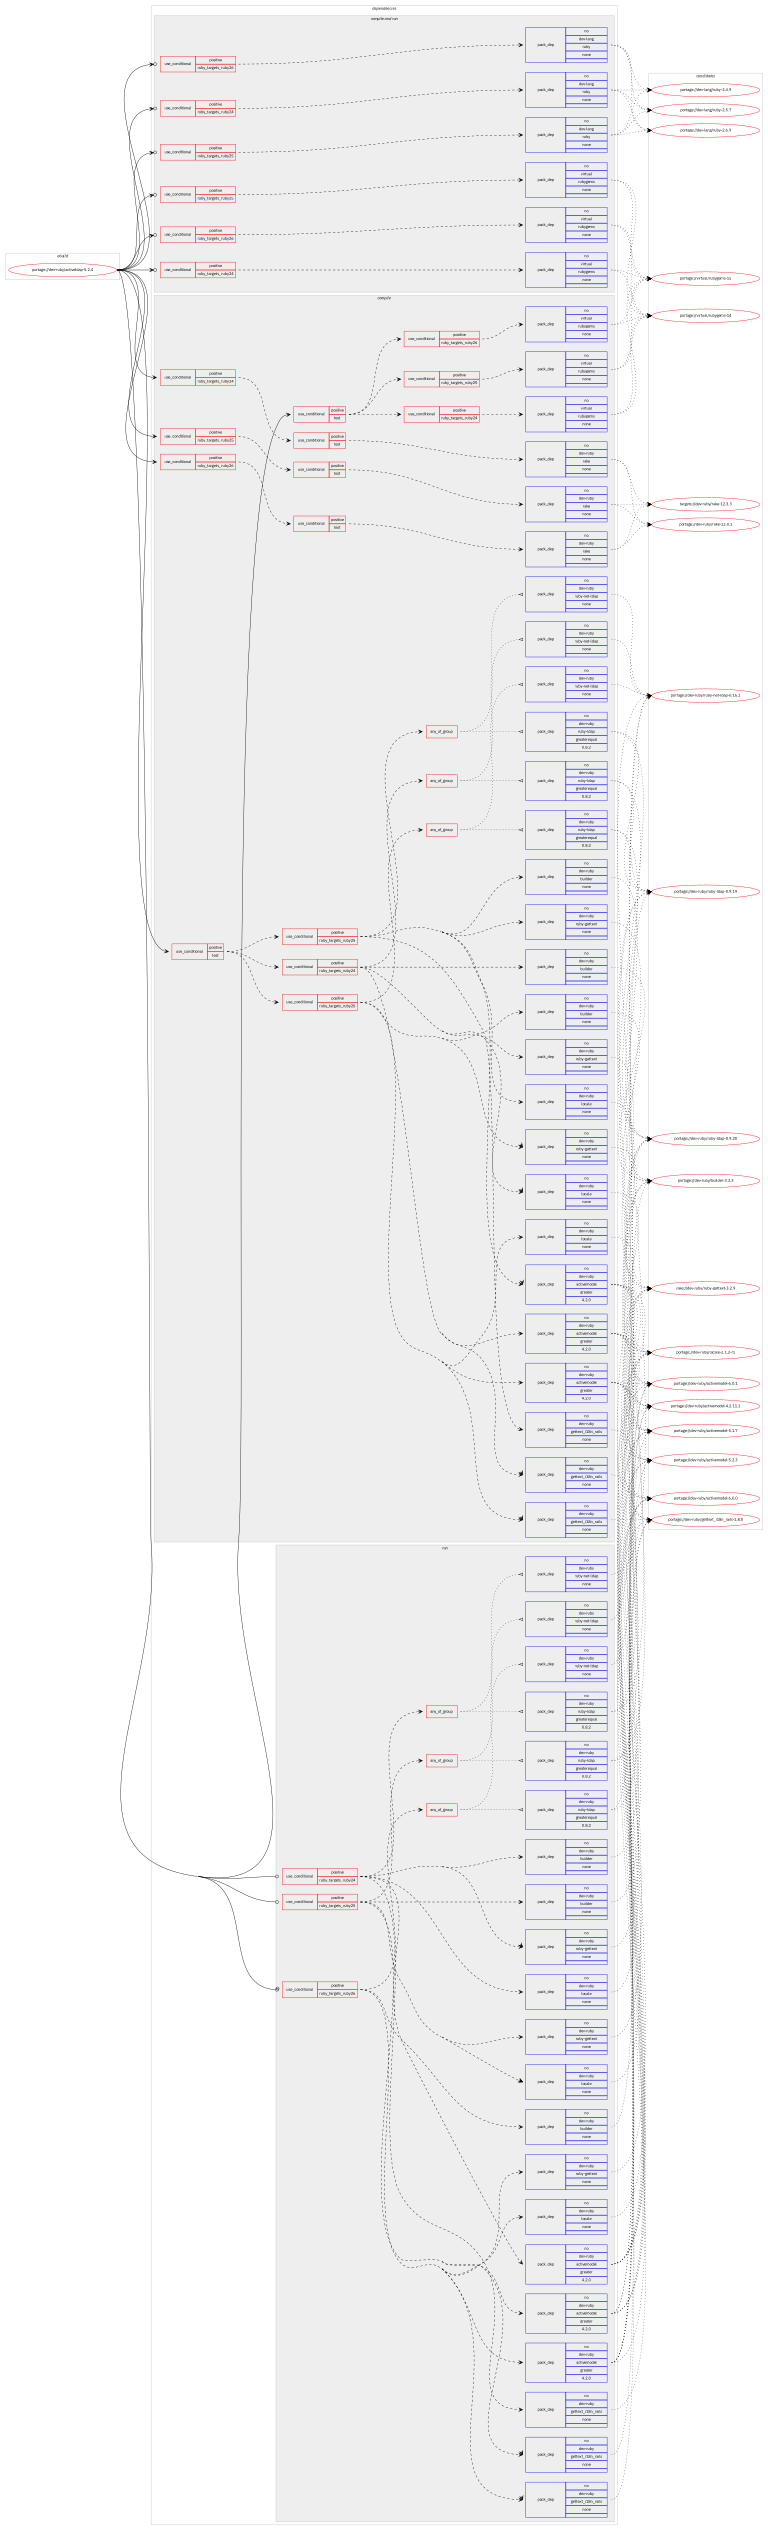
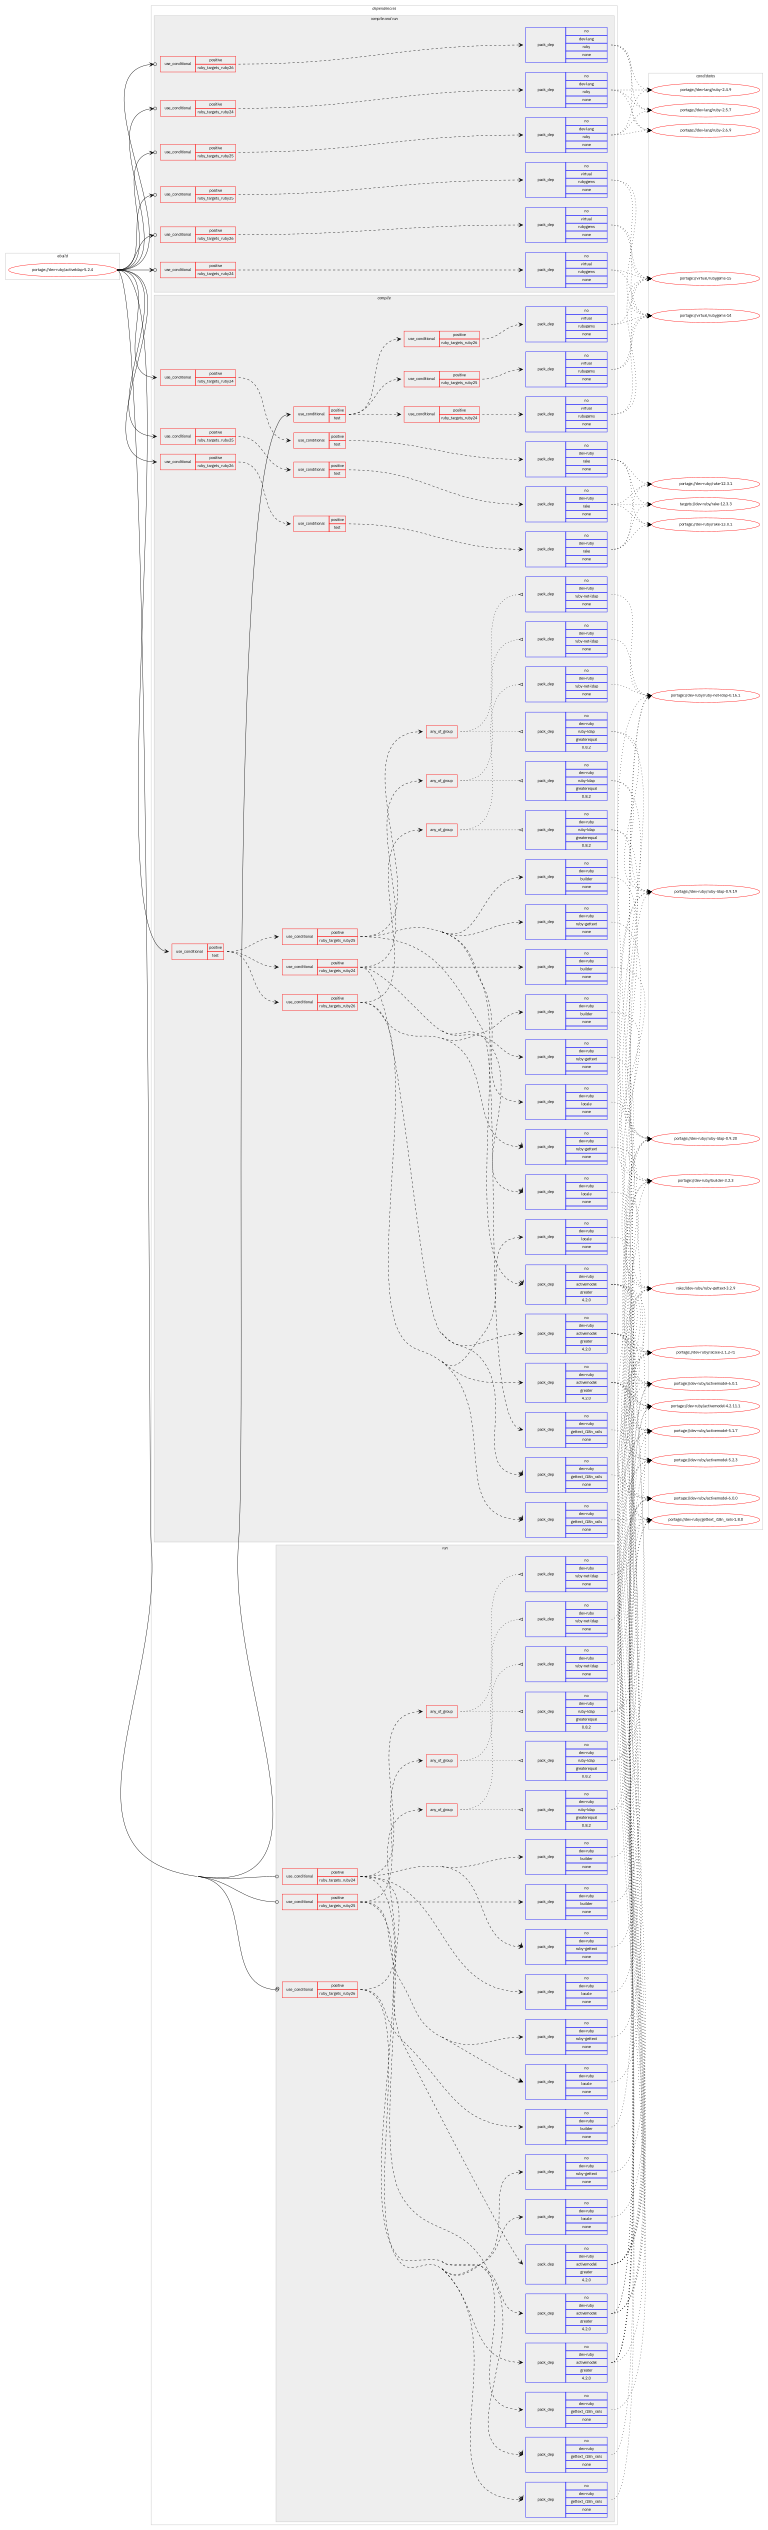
none -> (706, 484)
